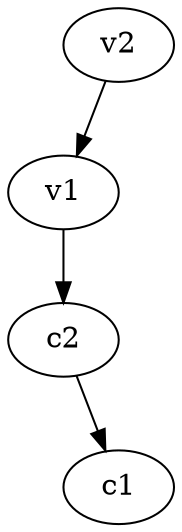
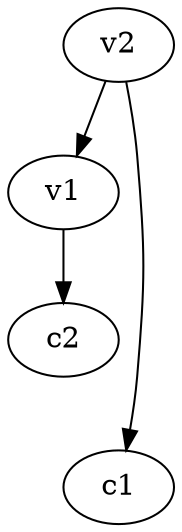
(87, 404) -> (143, 256)
